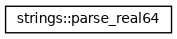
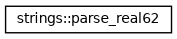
(89, 20) -> (89, 20)
